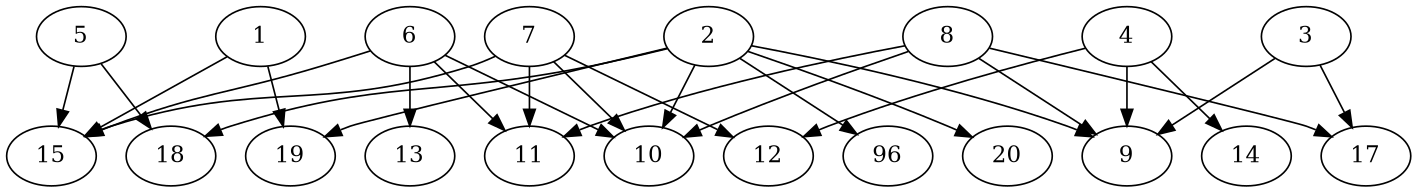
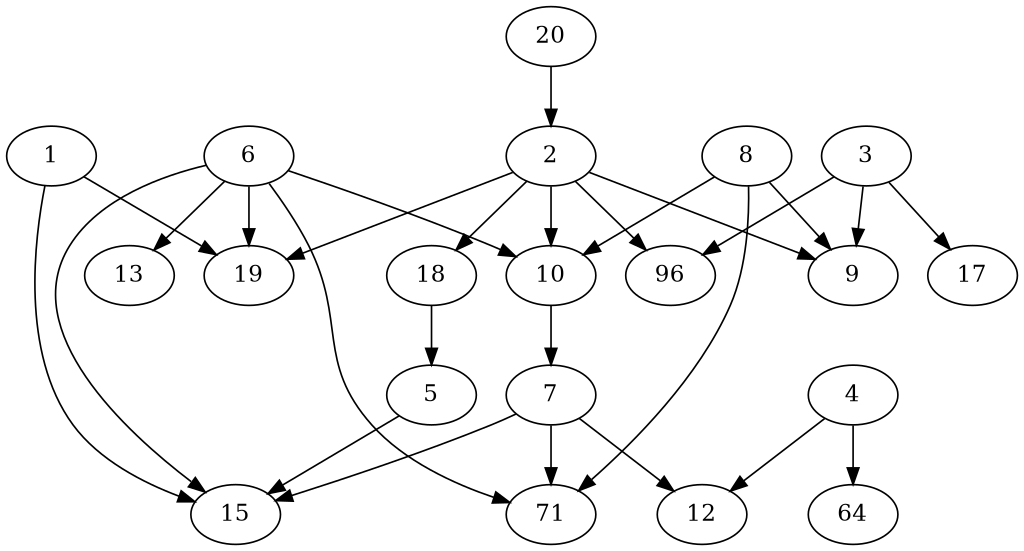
(1153, 88) -> none
(853, 89) -> (551, 88)
(121, 90) -> (432, 327)
(583, 90) -> (551, 327)
(1127, 92) -> none
(529, 156) -> (551, 515)
(1246, 156) -> (853, 515)
none -> (249, 208)
none -> (776, 211)
